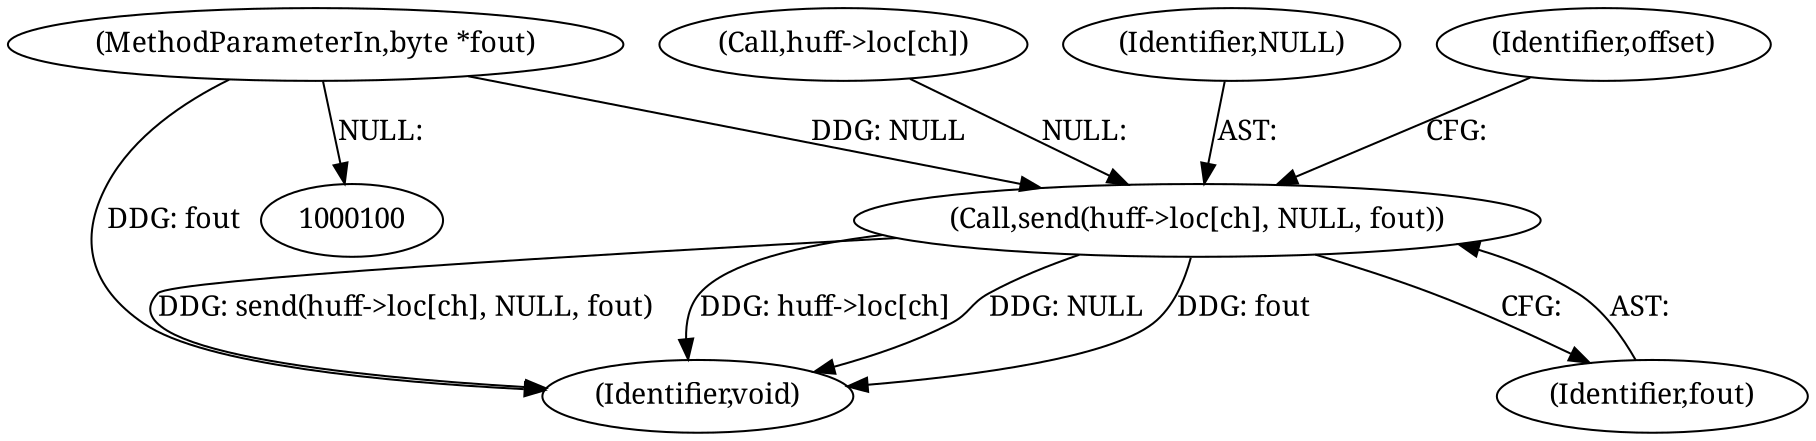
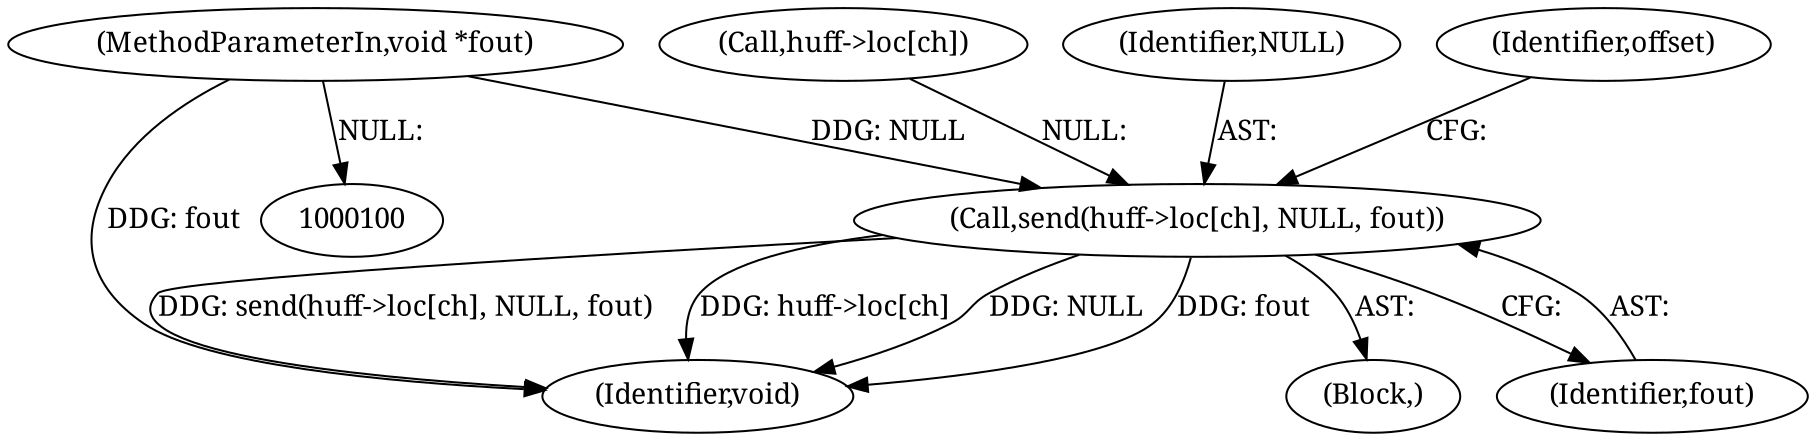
(316, 44) -> (316, 44)
none -> (1373, 396)
